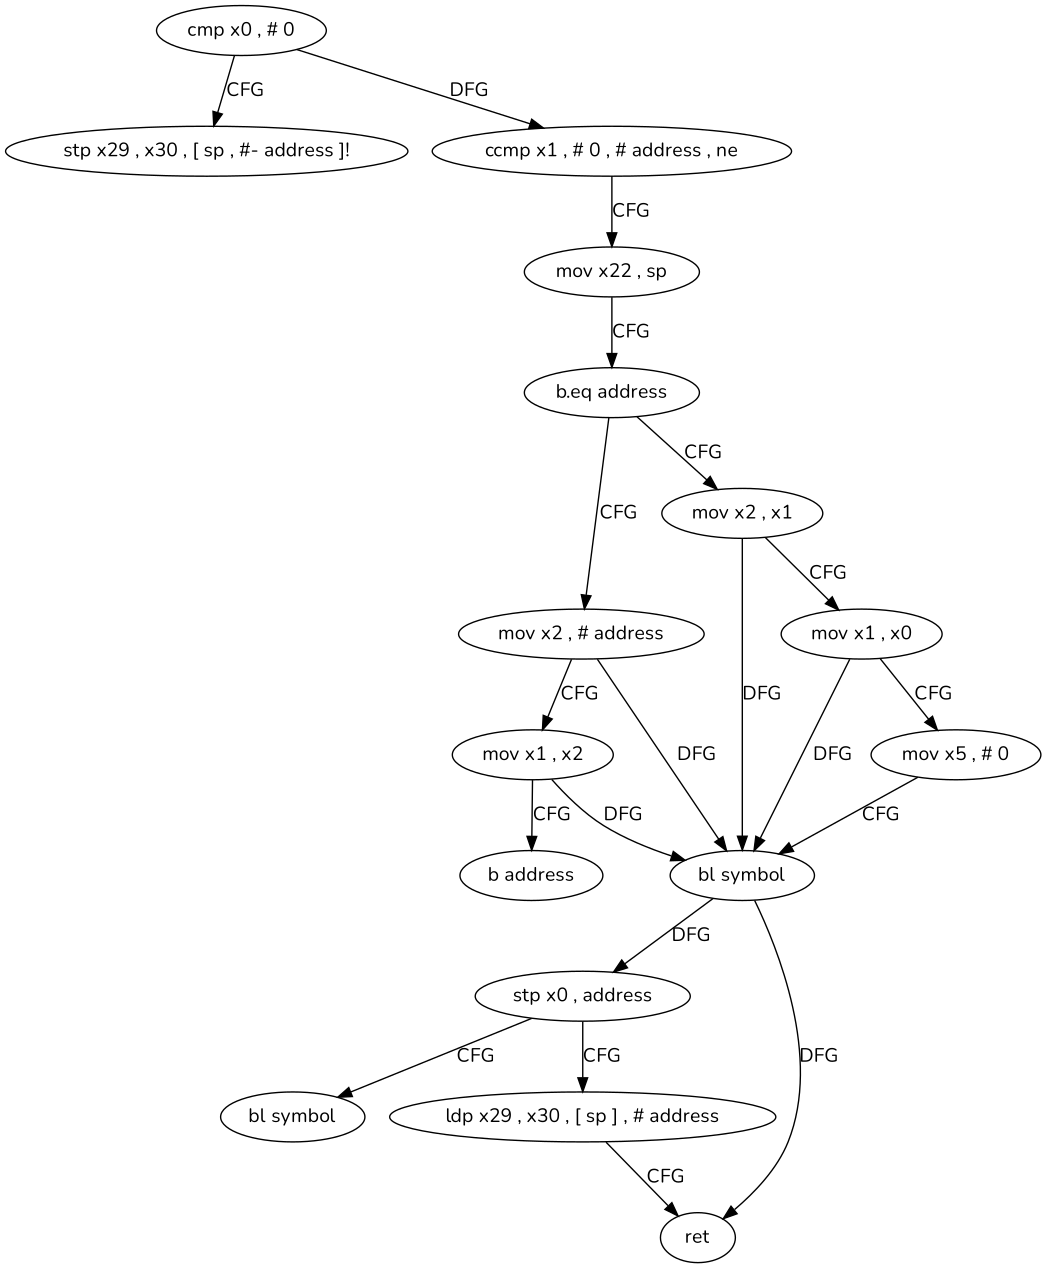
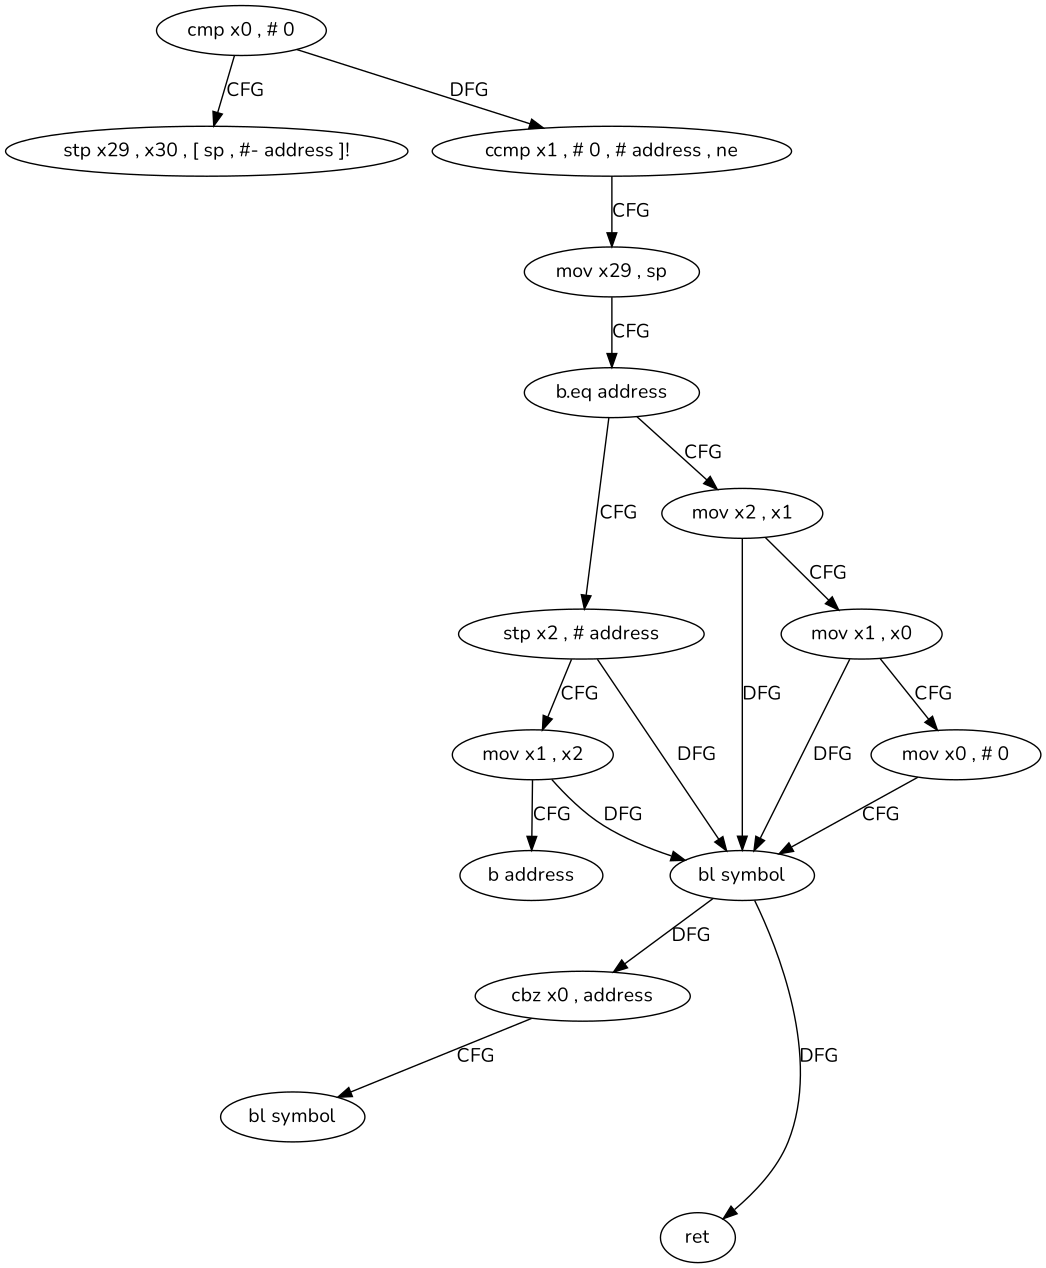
(612, 272) -> (612, 272)
(581, 634) -> (581, 634)
(956, 755) -> (956, 755)
(583, 996) -> (583, 996)
(583, 1117) -> none
